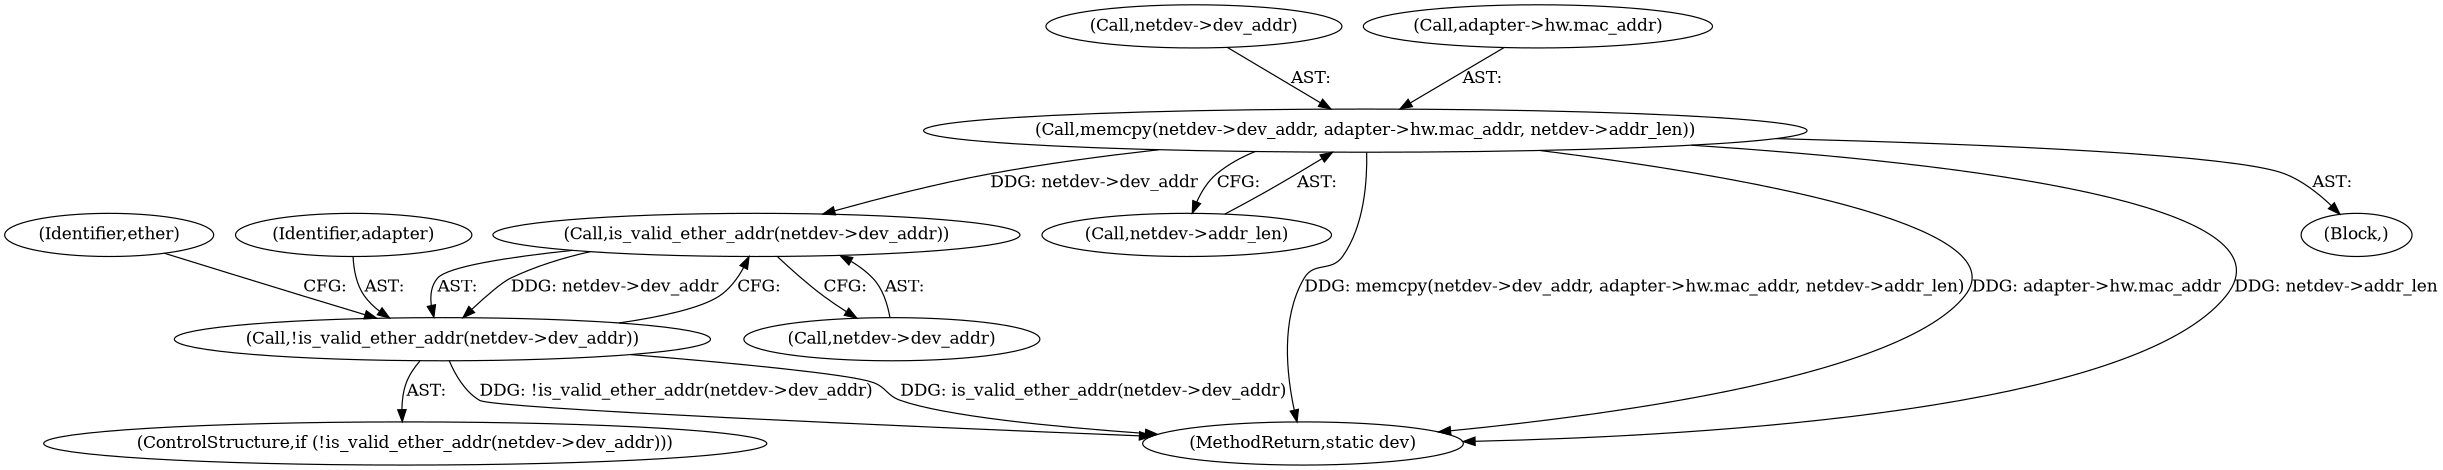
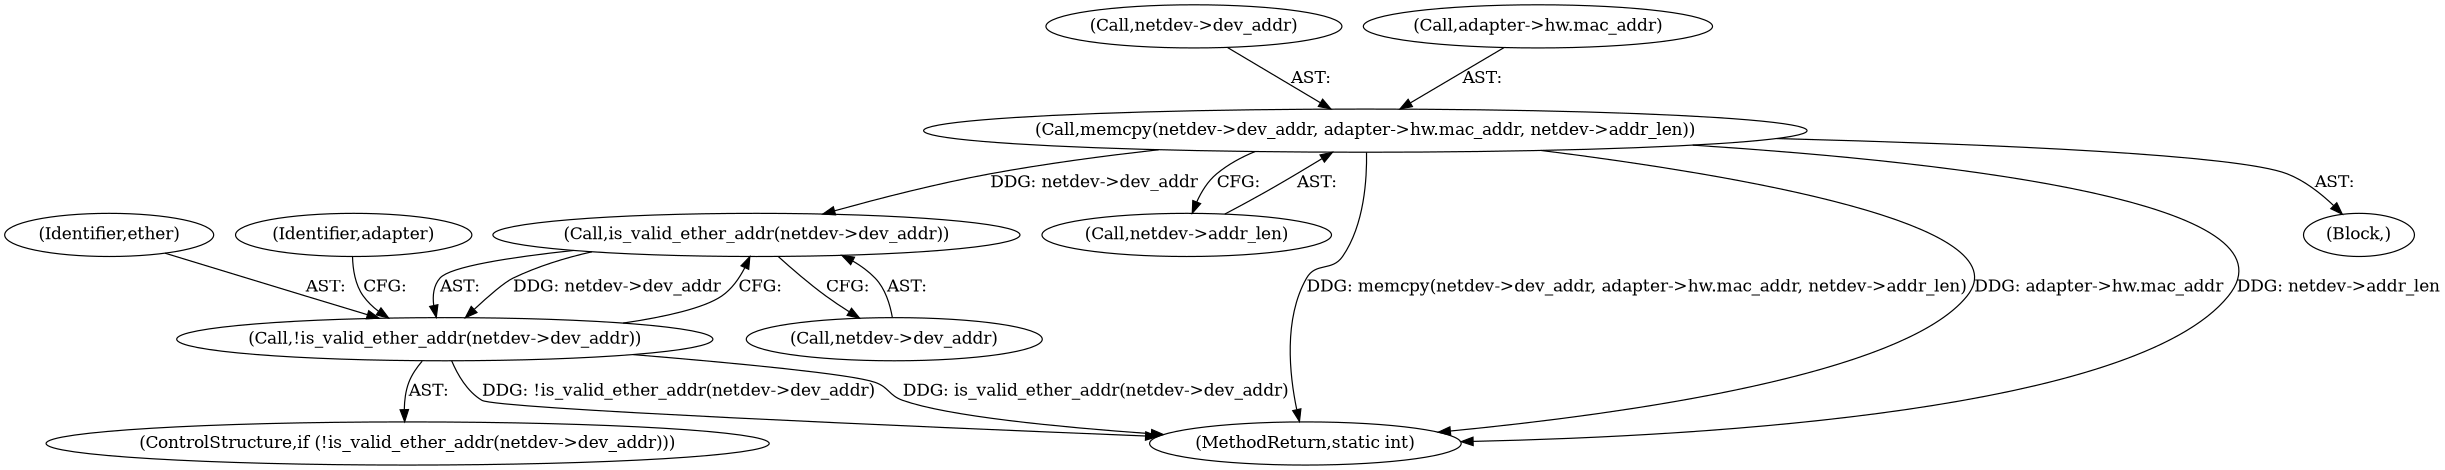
(328, 287) -> (329, 287)
(387, 287) -> (388, 287)
(1303, 443) -> (1305, 443)
